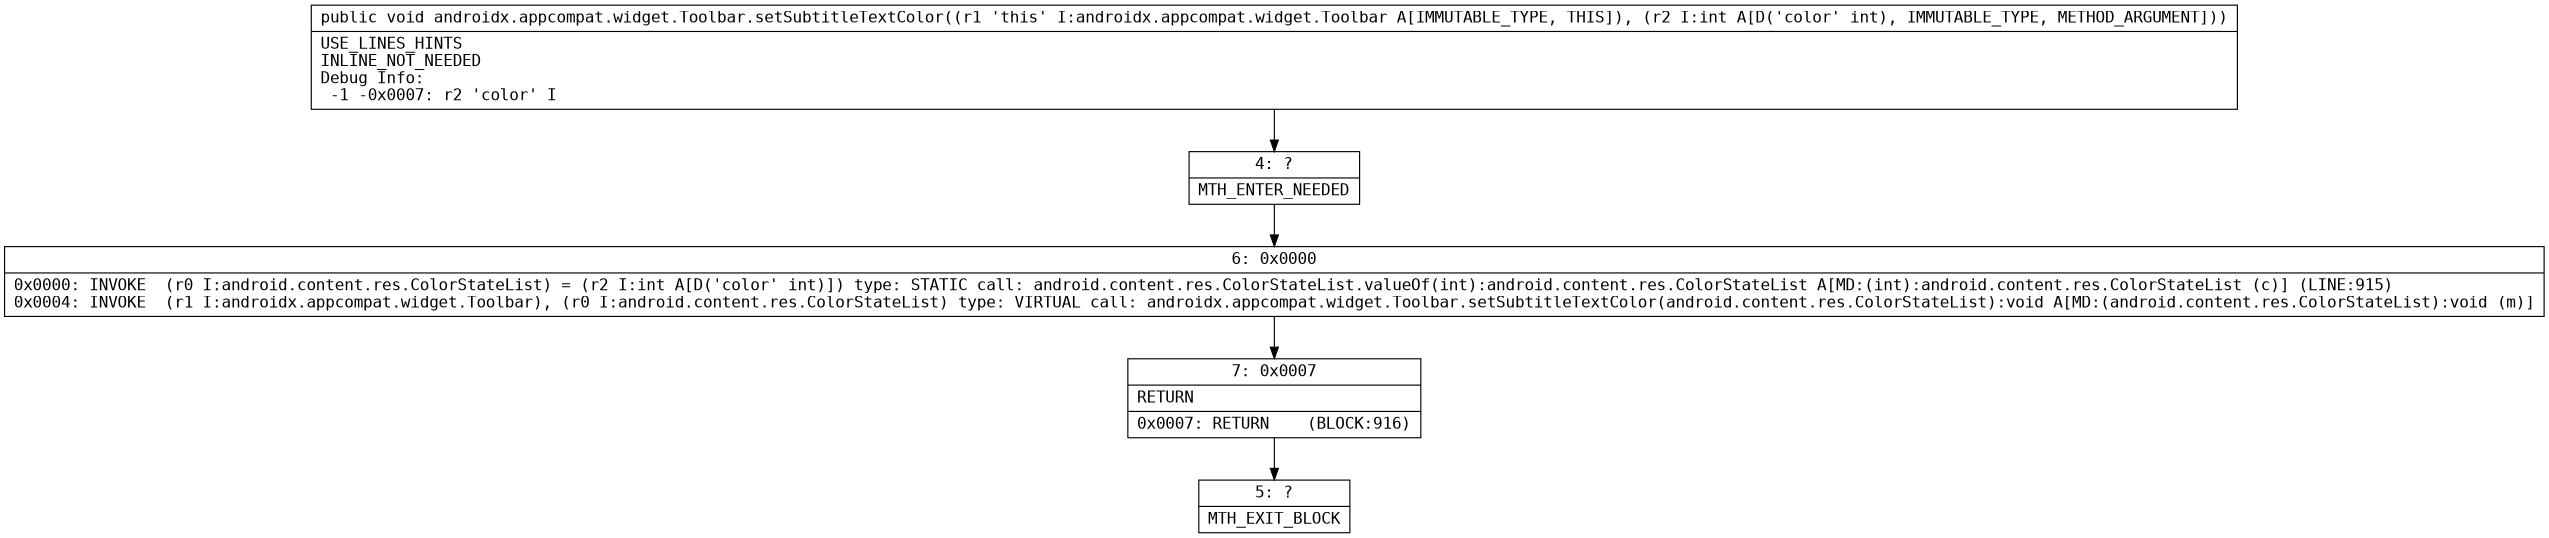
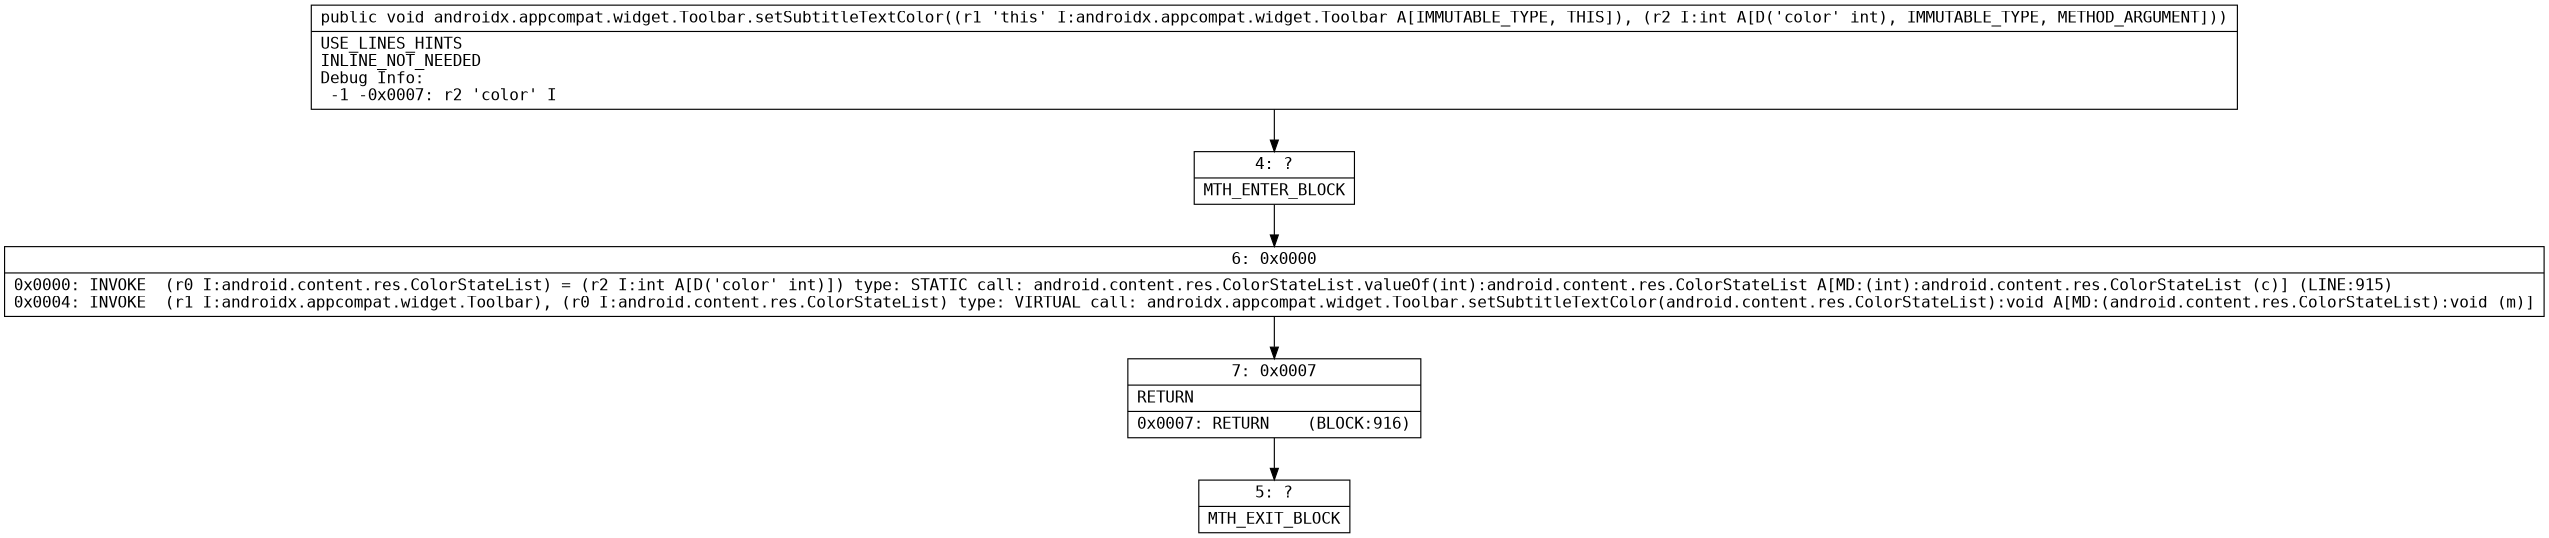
(1274, 191) -> (1274, 191)
